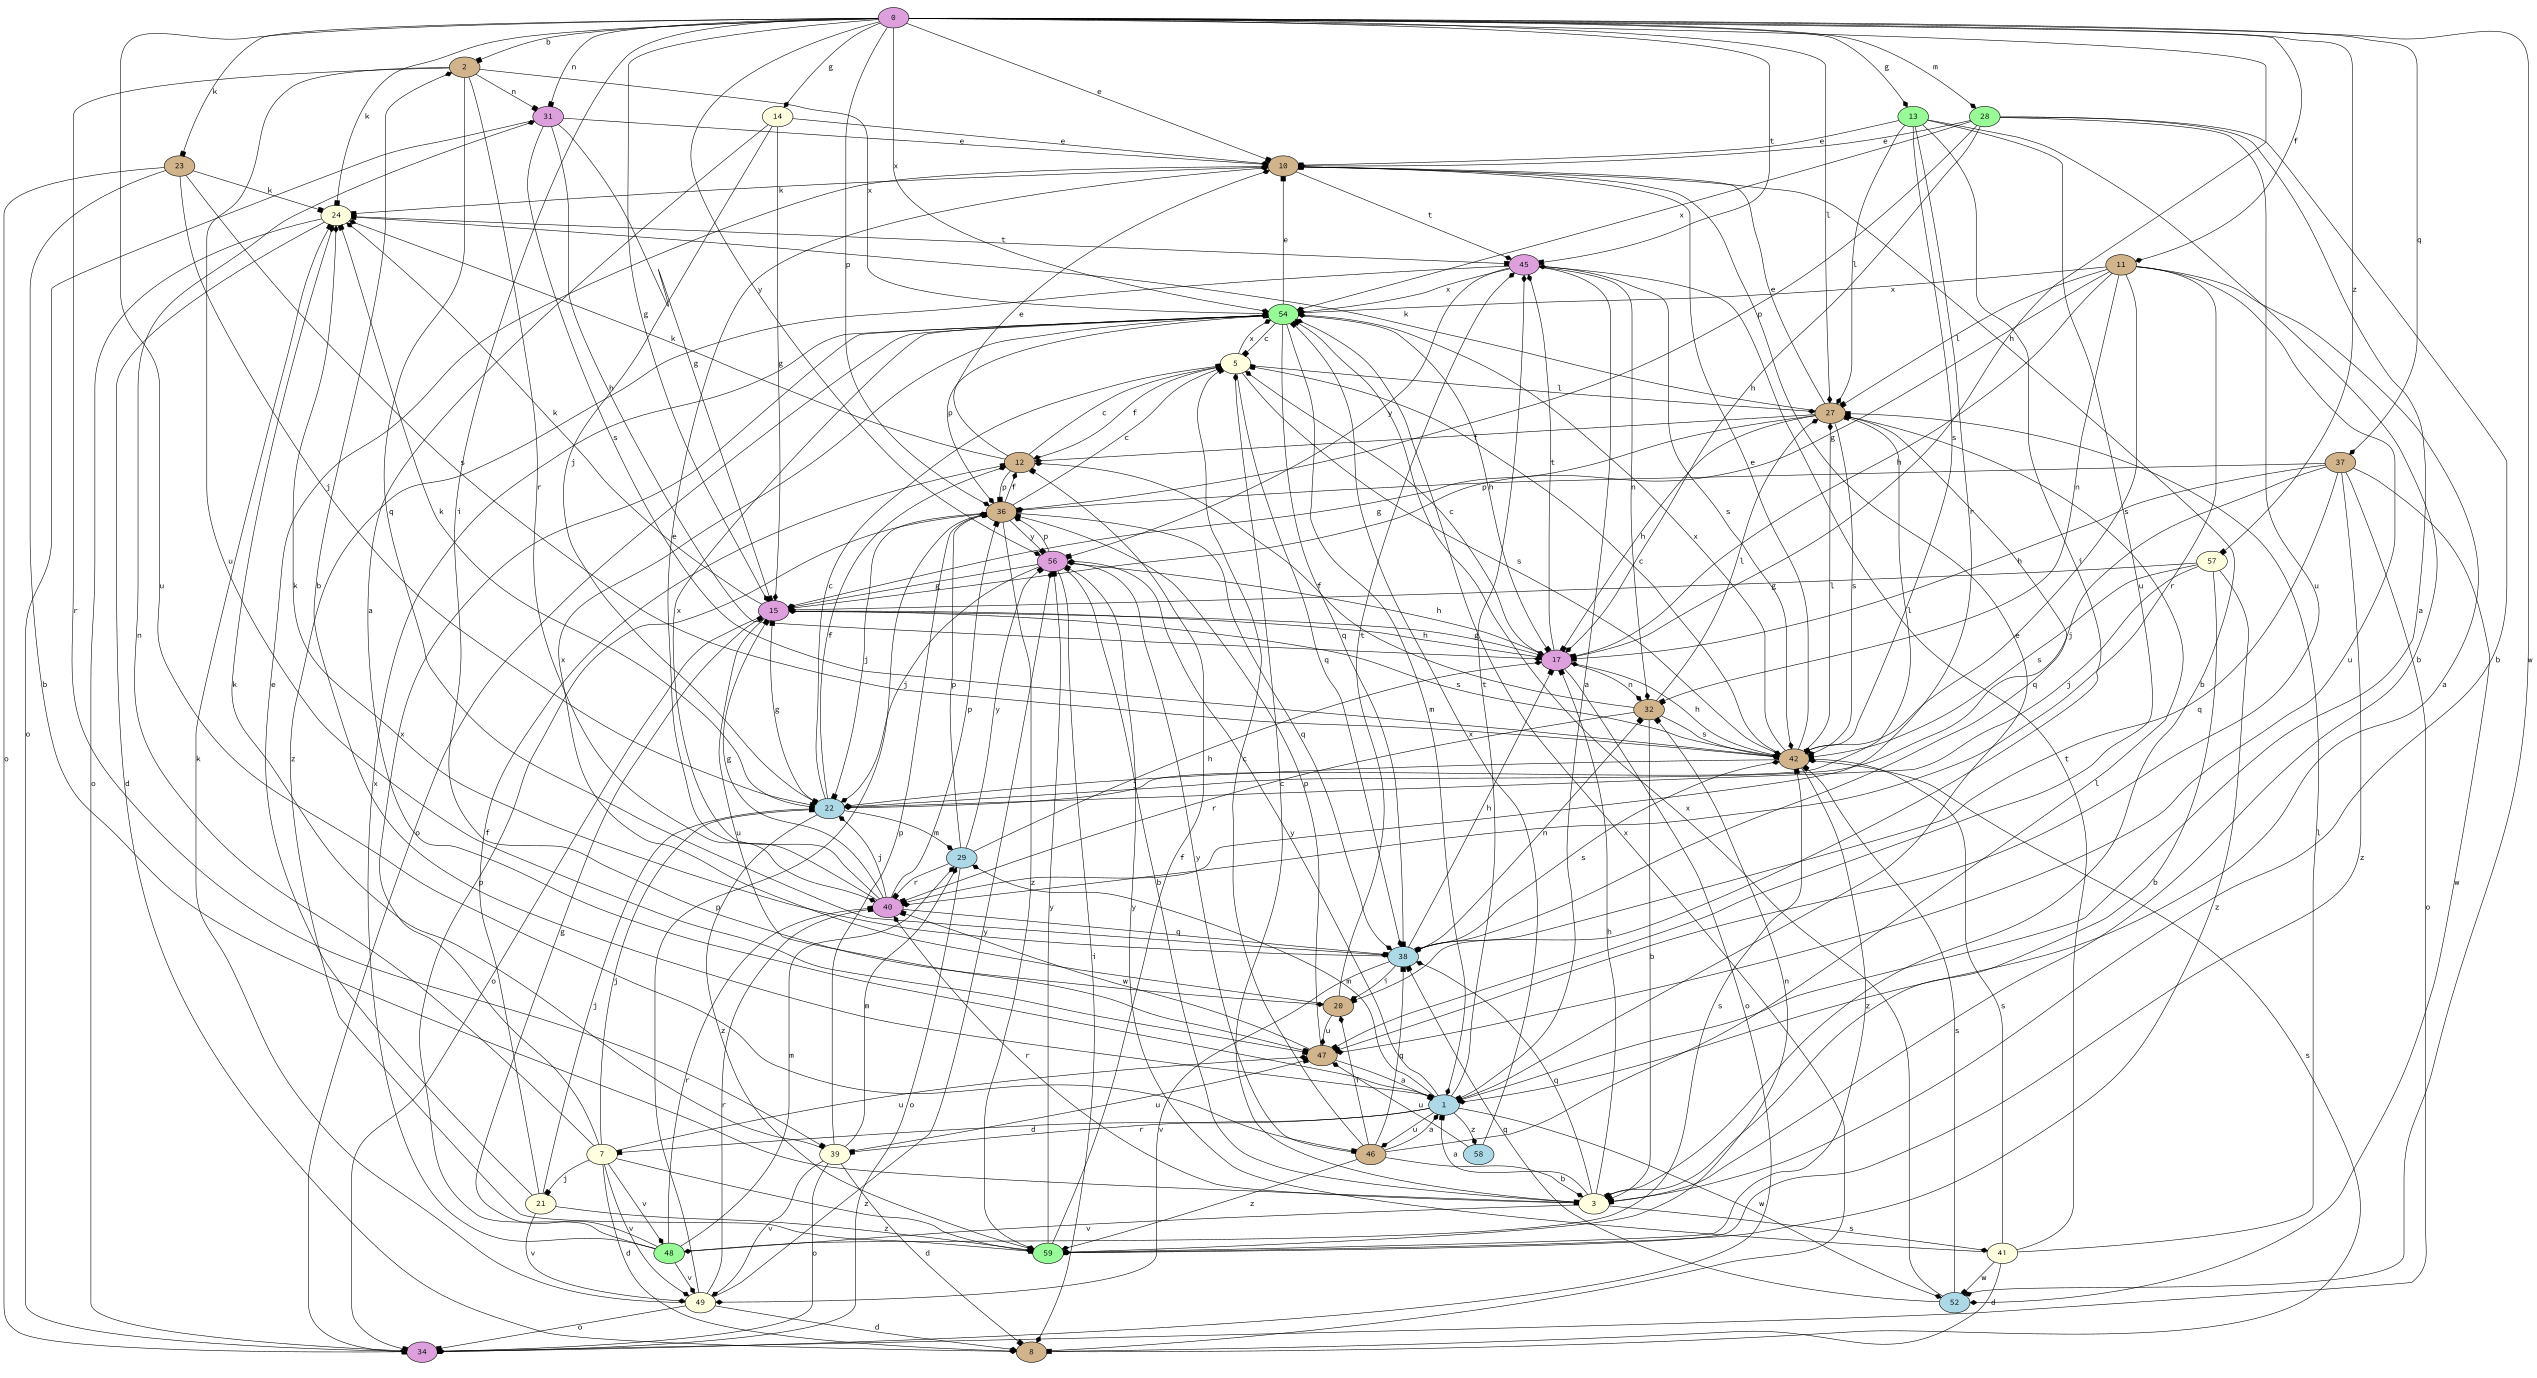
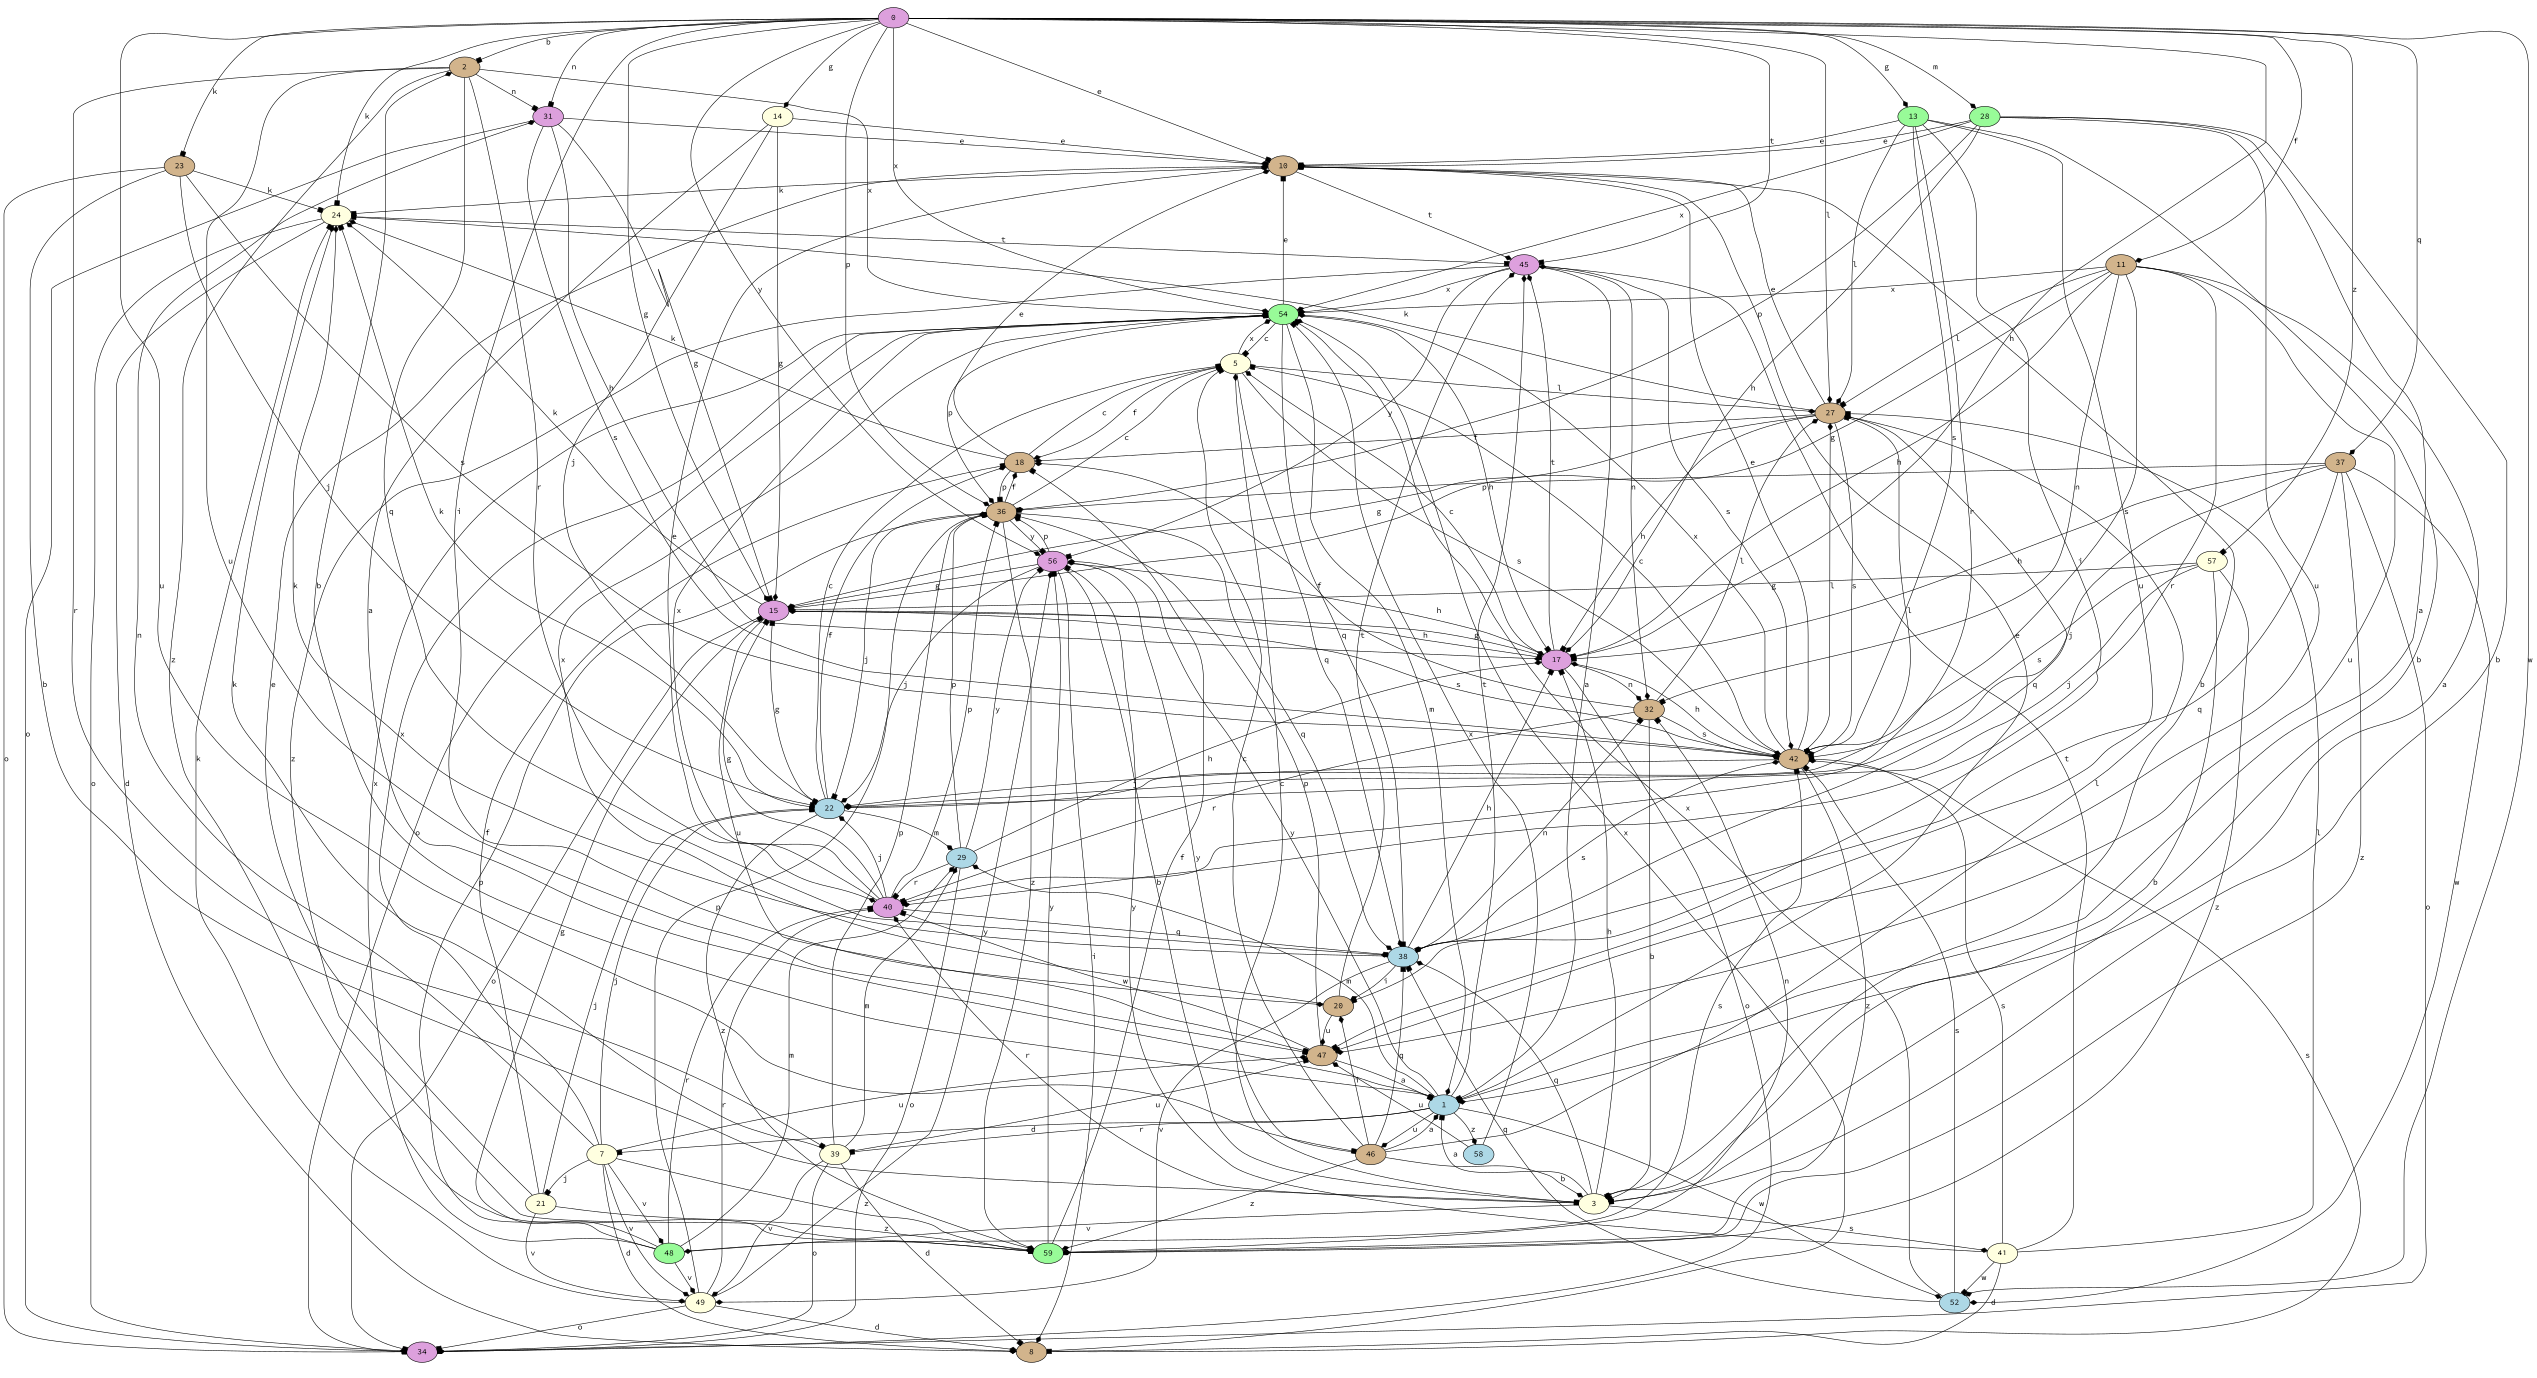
(1020, 463) -> (1020, 463)
none -> (253, 888)
